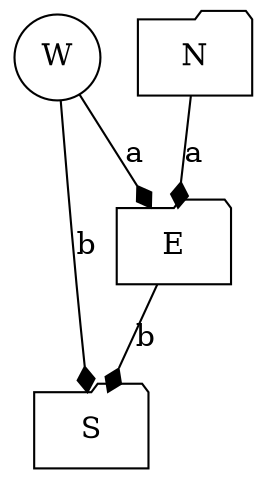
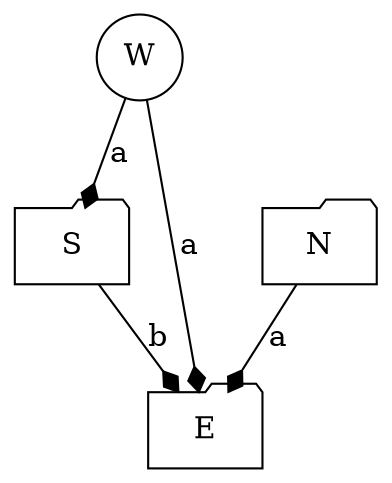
(87, 246) -> (120, 154)
(138, 326) -> (131, 328)
